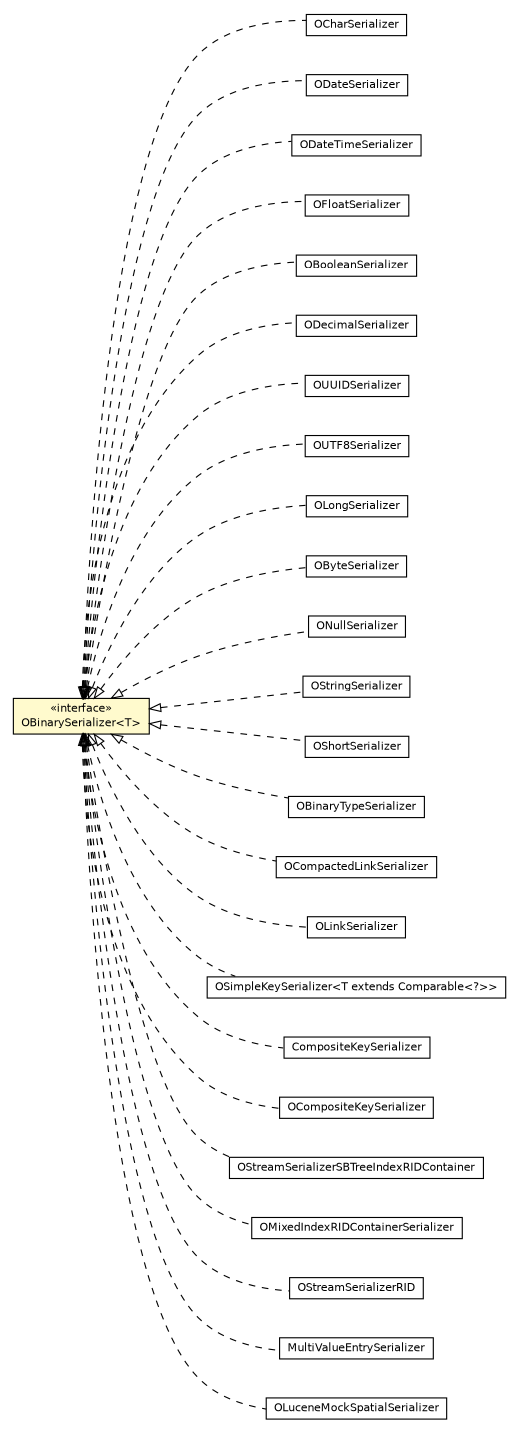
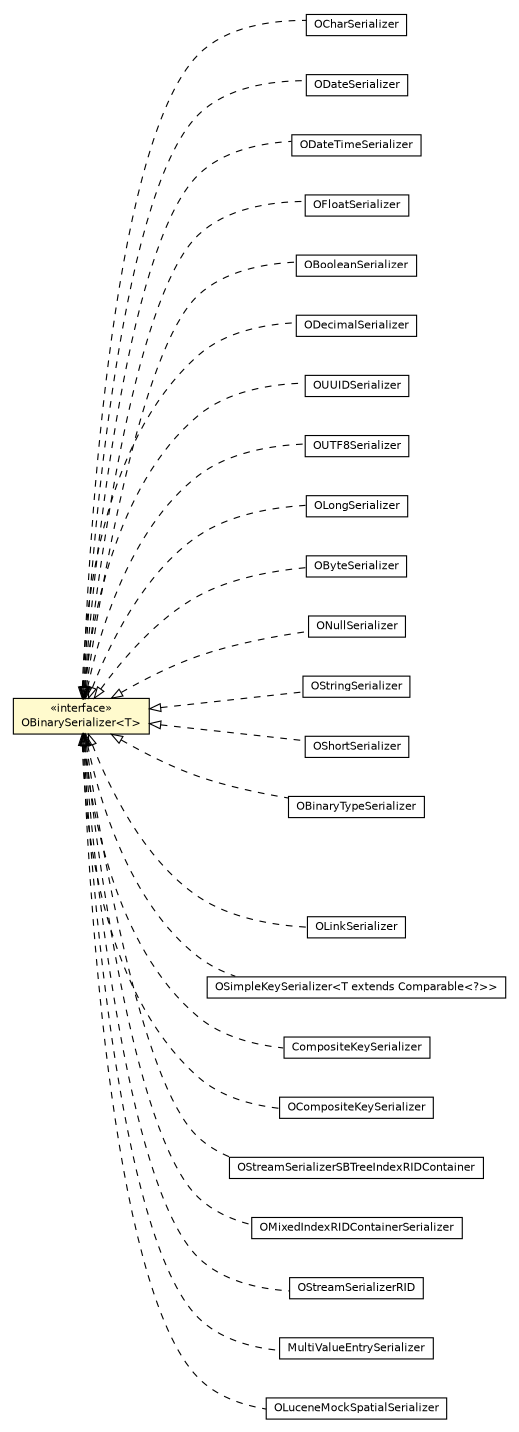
(356, 867) -> none
